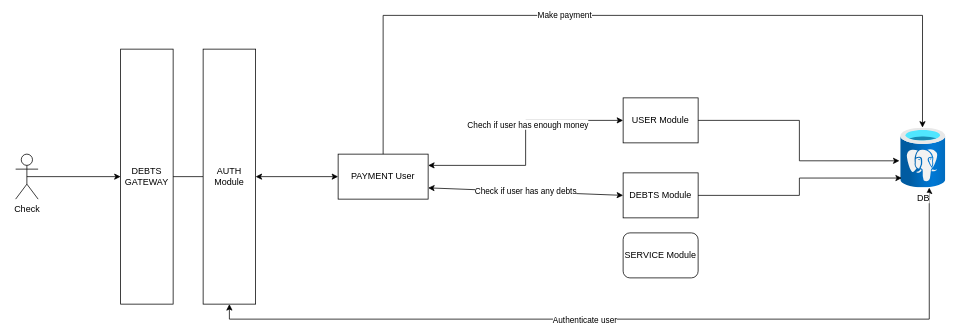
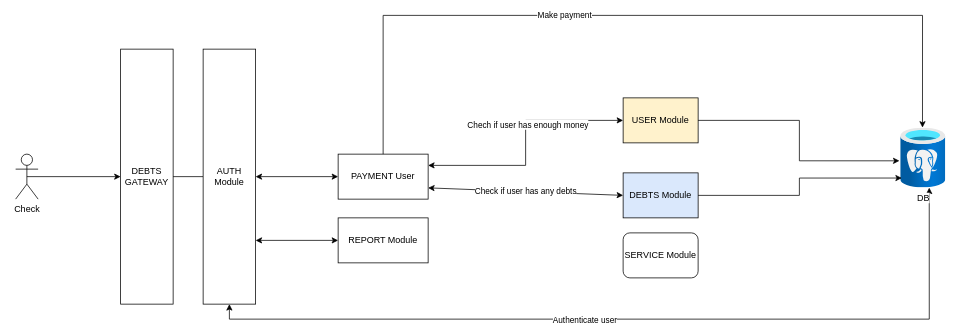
(660, 120) -> (660, 120)
(660, 195) -> (660, 195)
none -> (297, 240)
none -> (383, 240)
